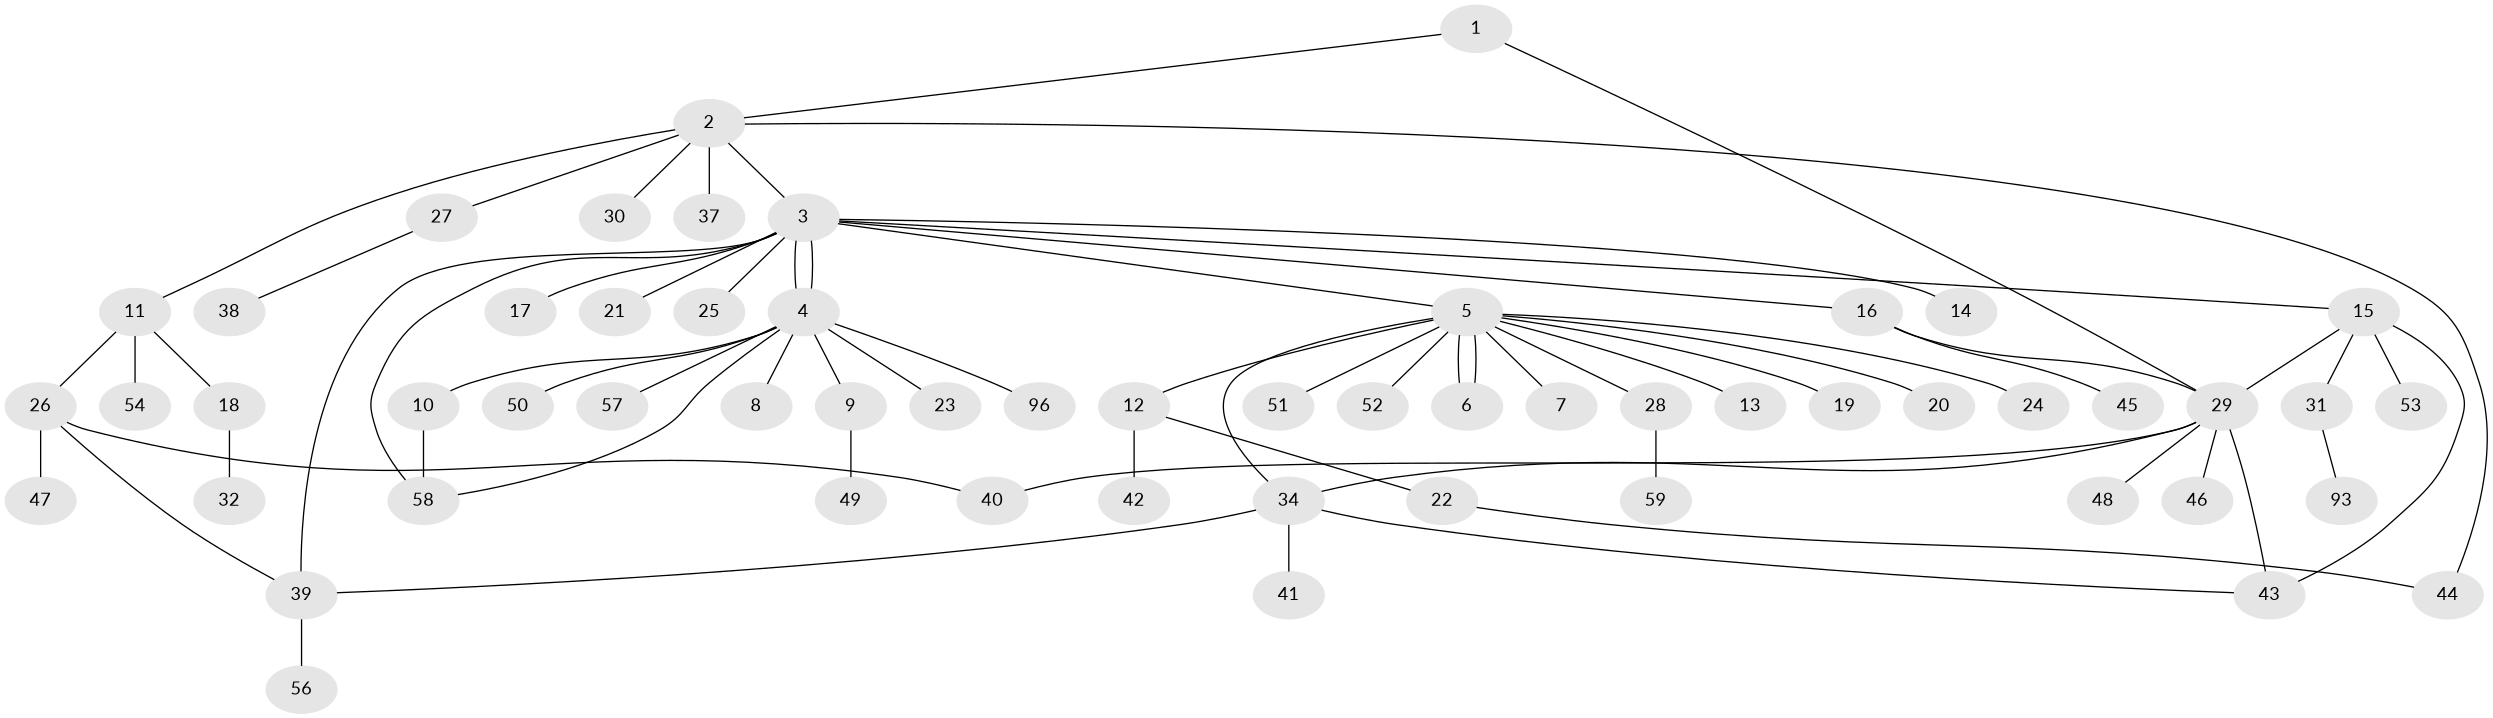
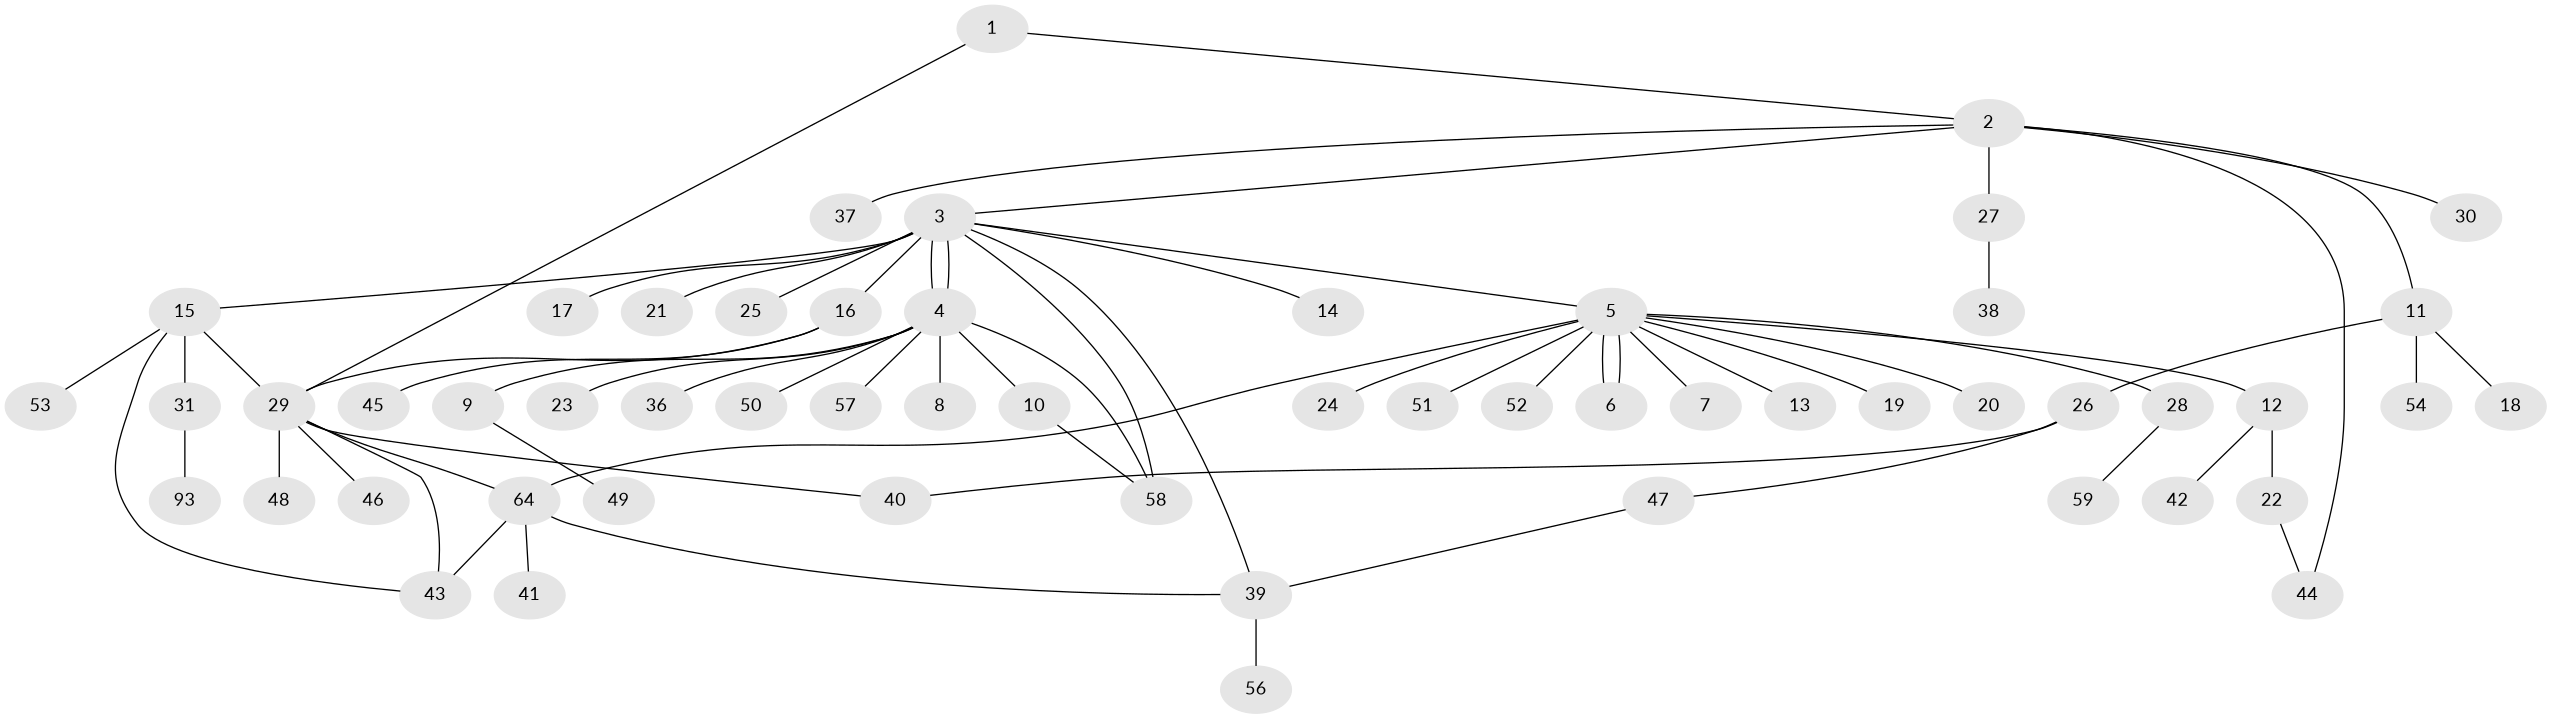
(1040, 406) -> (657, 406)
(229, 501) -> none
(1289, 501) -> (524, 501)
(162, 510) -> (1458, 548)
